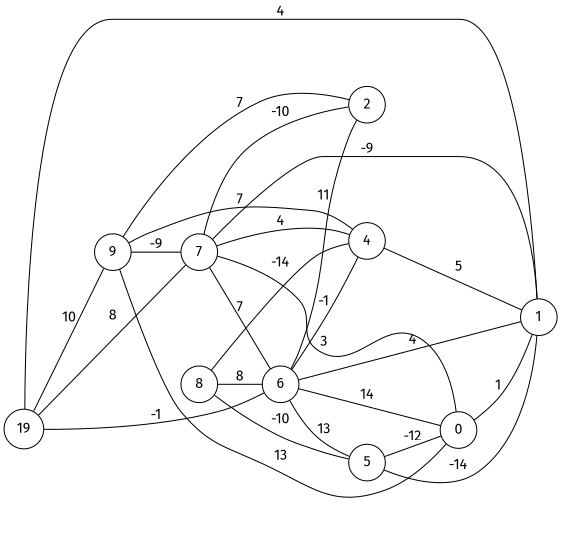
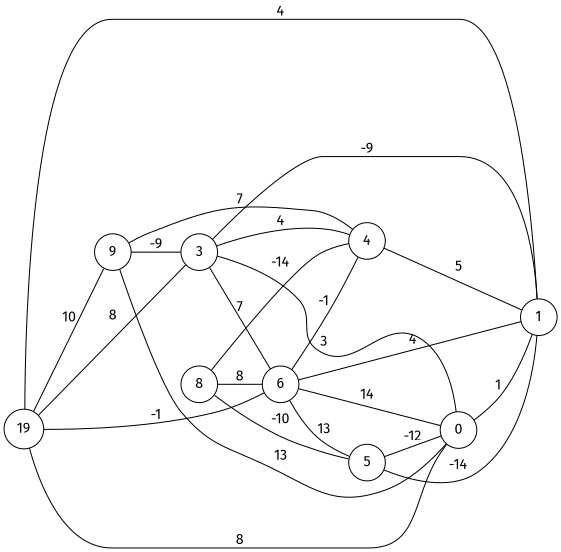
(367, 105) -> none
(199, 252) -> (199, 252)
none -> (240, 548)
